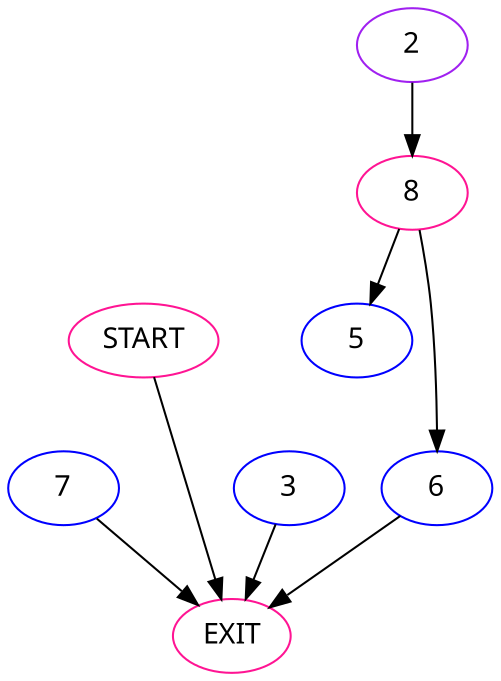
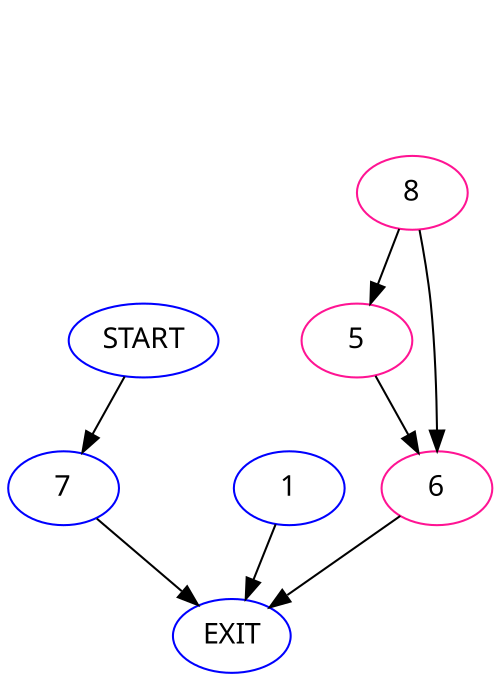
(412, 45) -> none
(144, 341) -> (144, 341)
(357, 341) -> (357, 341)
none -> (392, 406)
(185, 478) -> (109, 405)
(289, 488) -> (289, 488)
(437, 488) -> (437, 488)
(232, 636) -> (232, 636)
